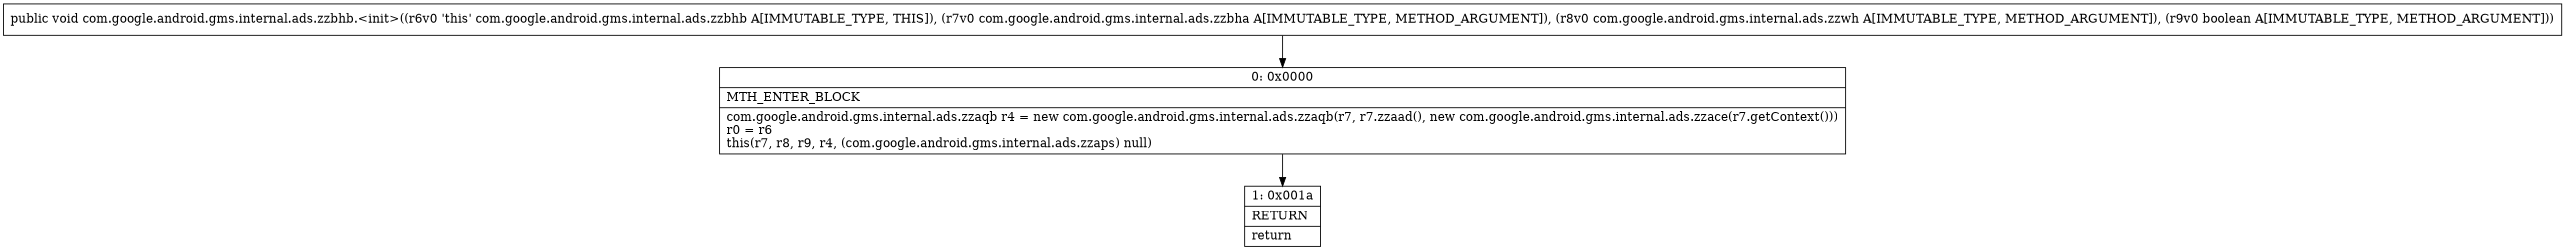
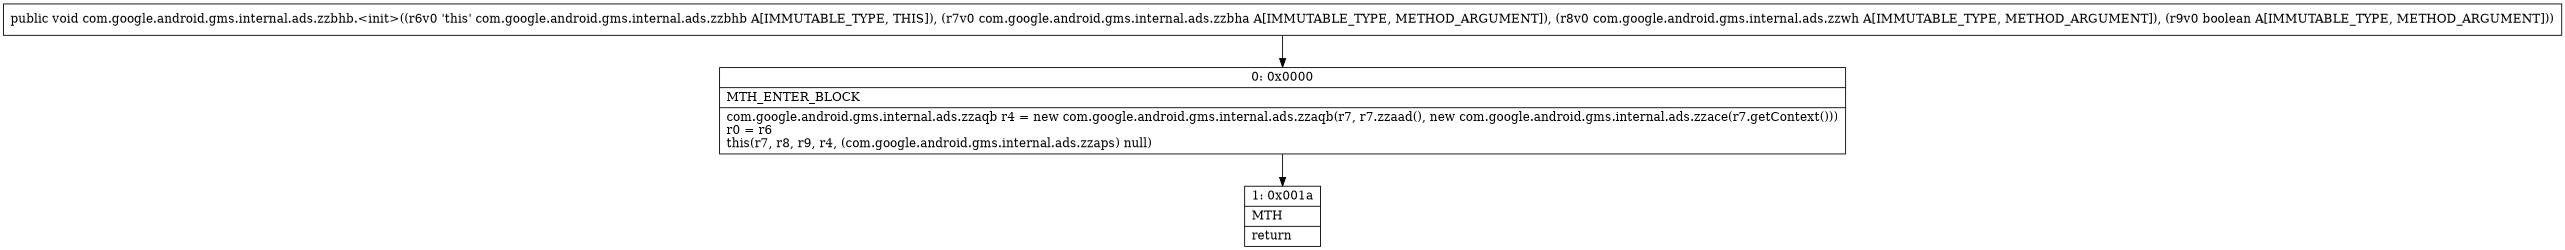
(1280, 216) -> (1267, 216)
